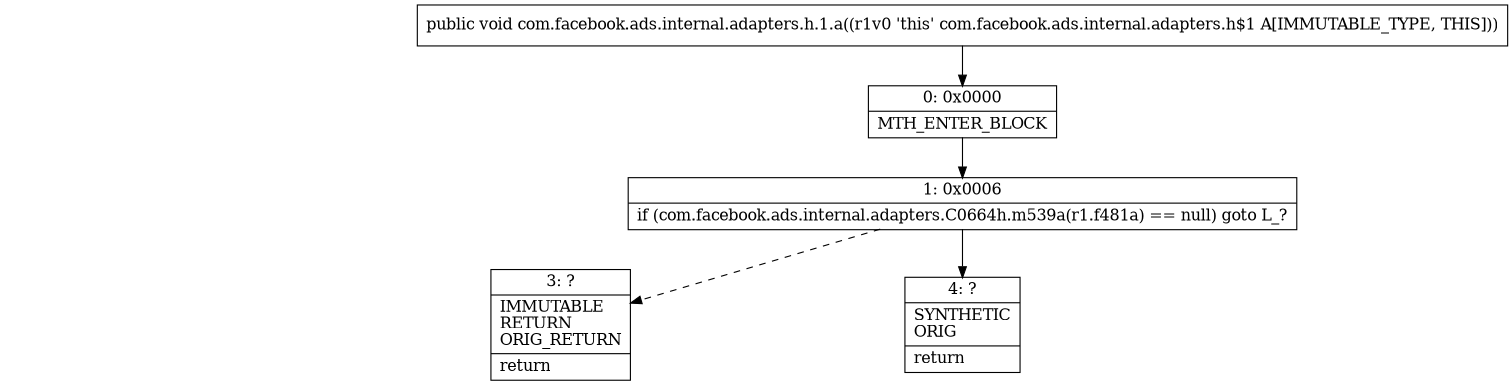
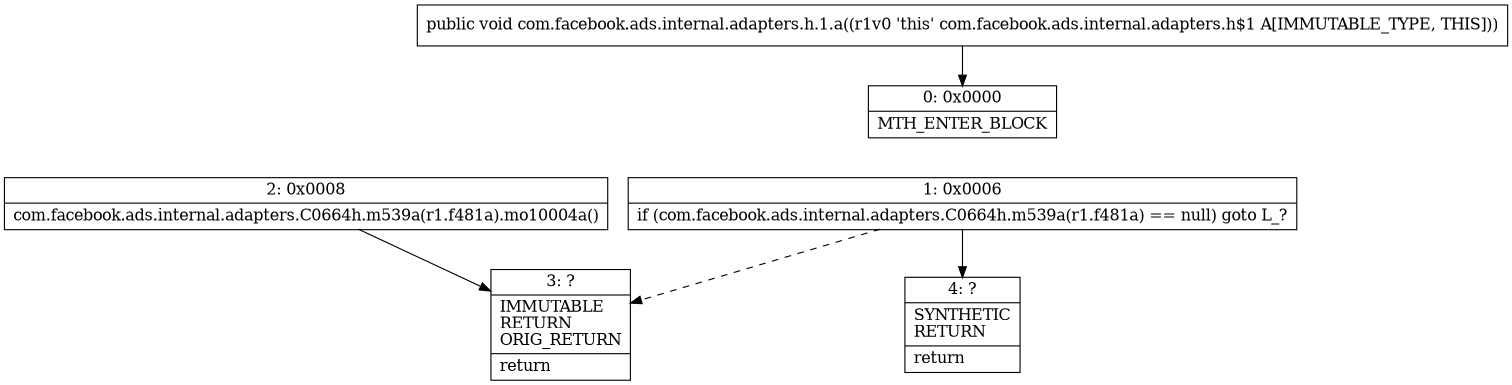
(962, 152) -> none
none -> (306, 204)
(935, 332) -> (950, 332)
